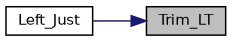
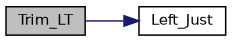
(112, 21) -> (105, 21)
